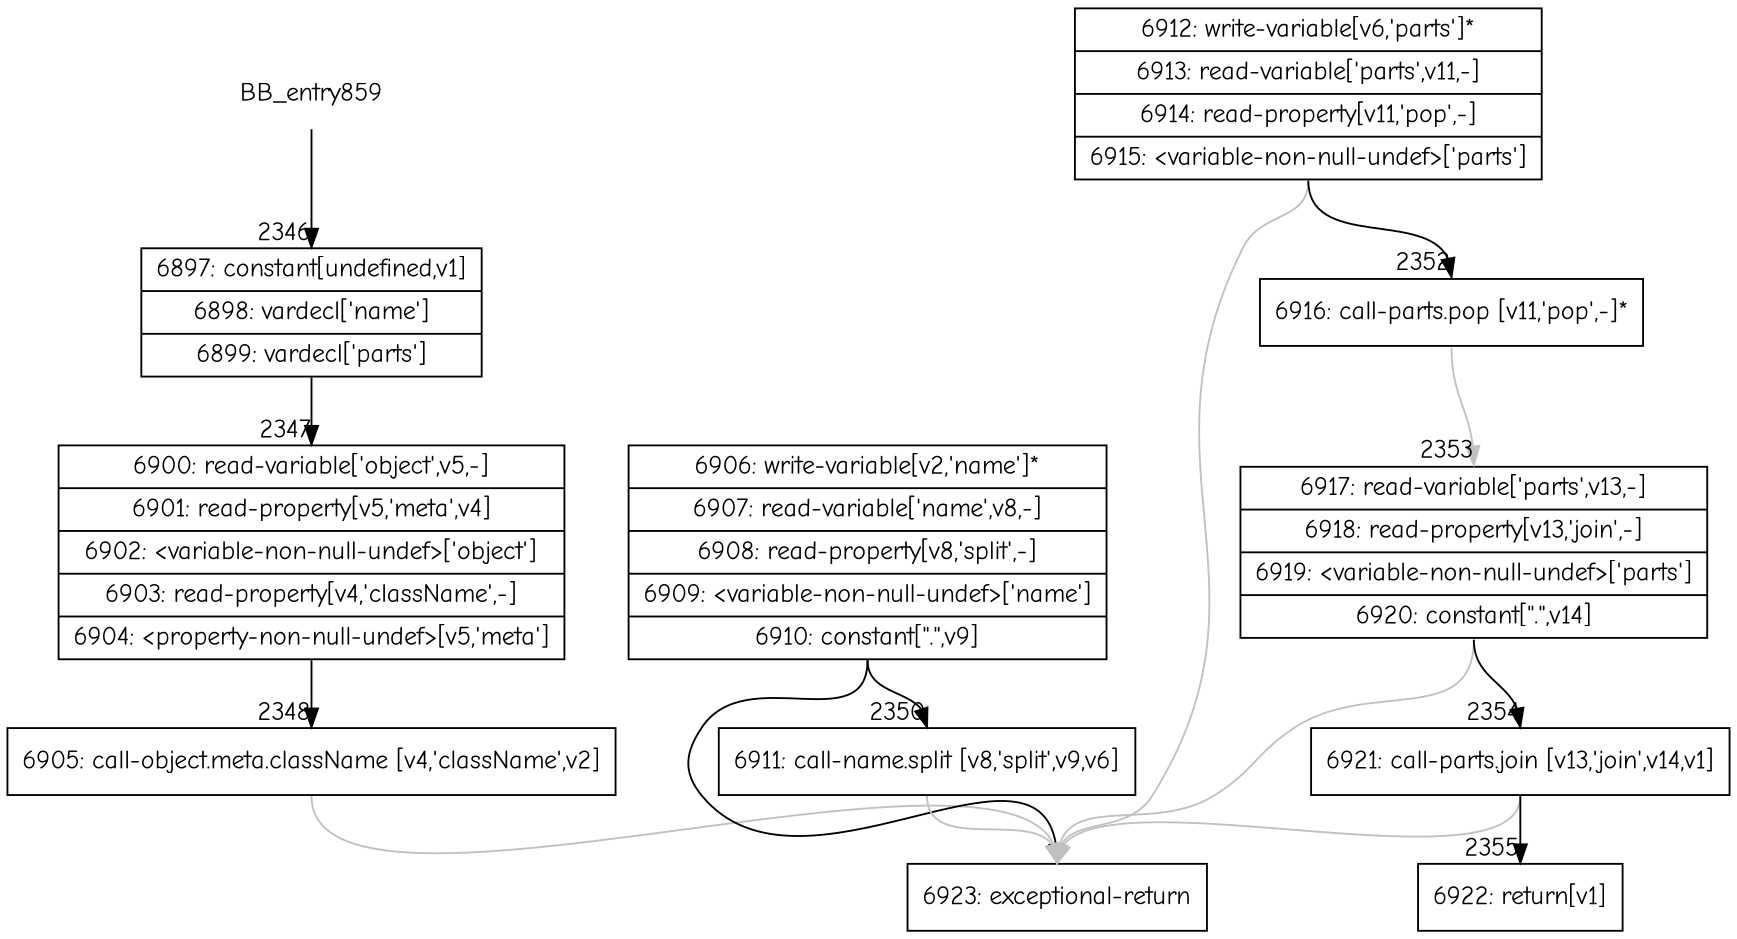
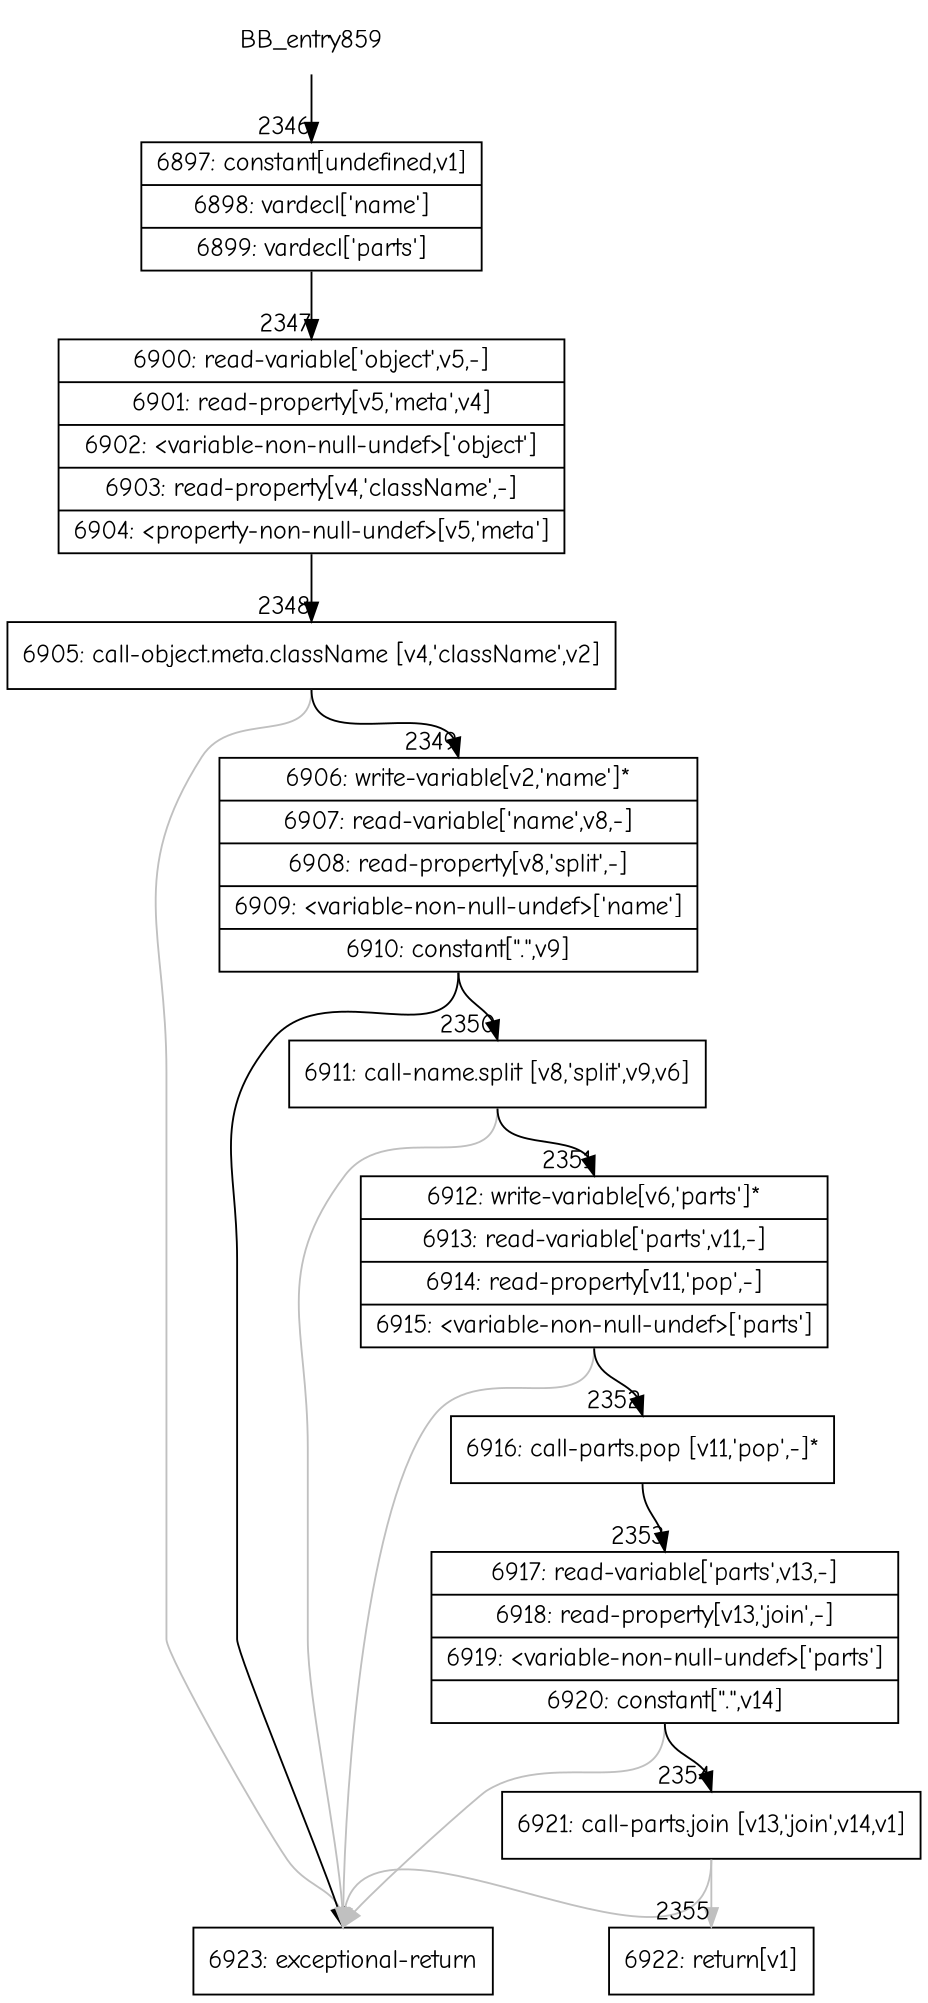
(1460, 398) -> (649, 1509)
none -> (376, 724)
(1520, 820) -> (711, 1895)
none -> (536, 1140)
